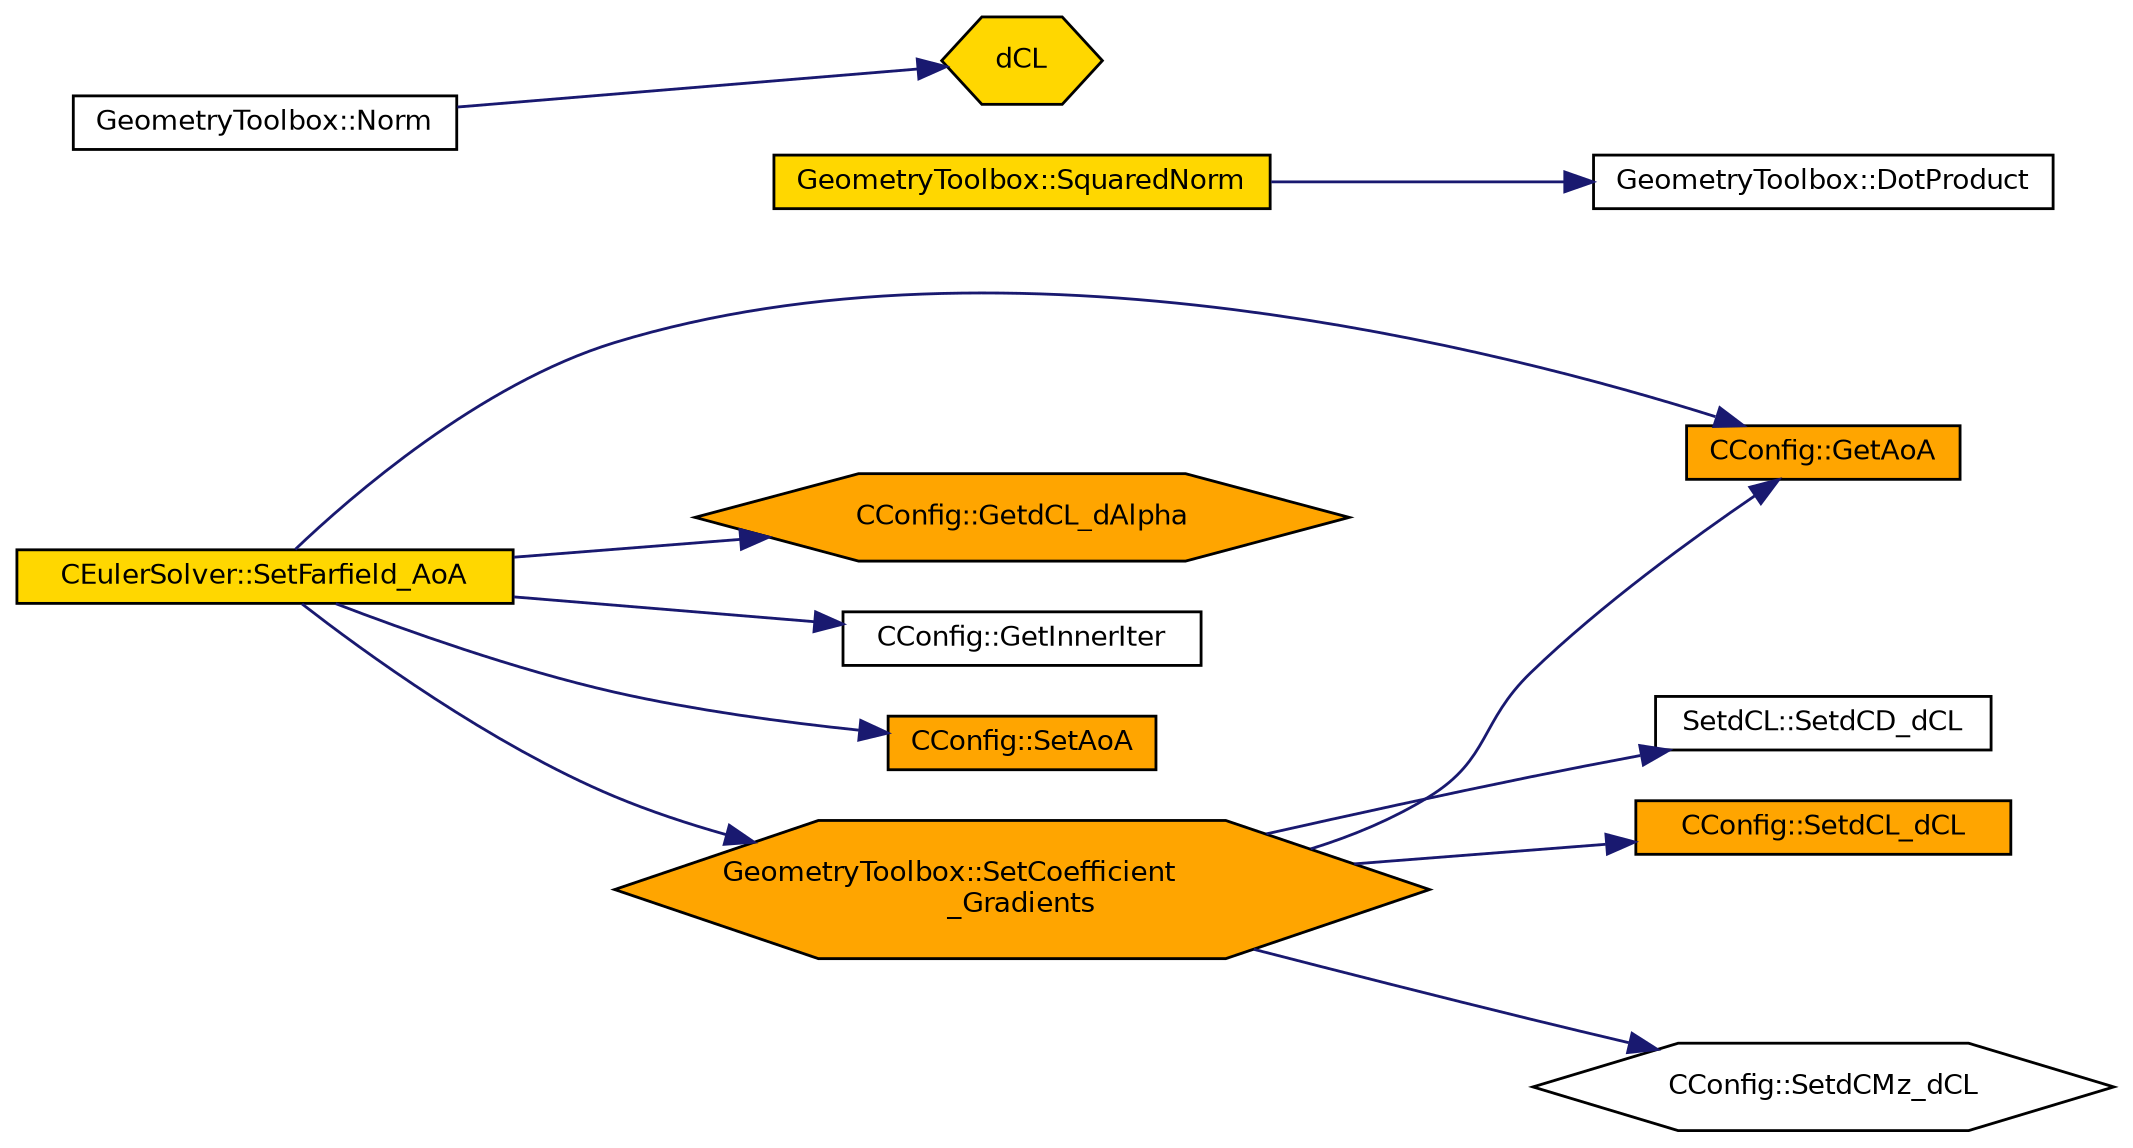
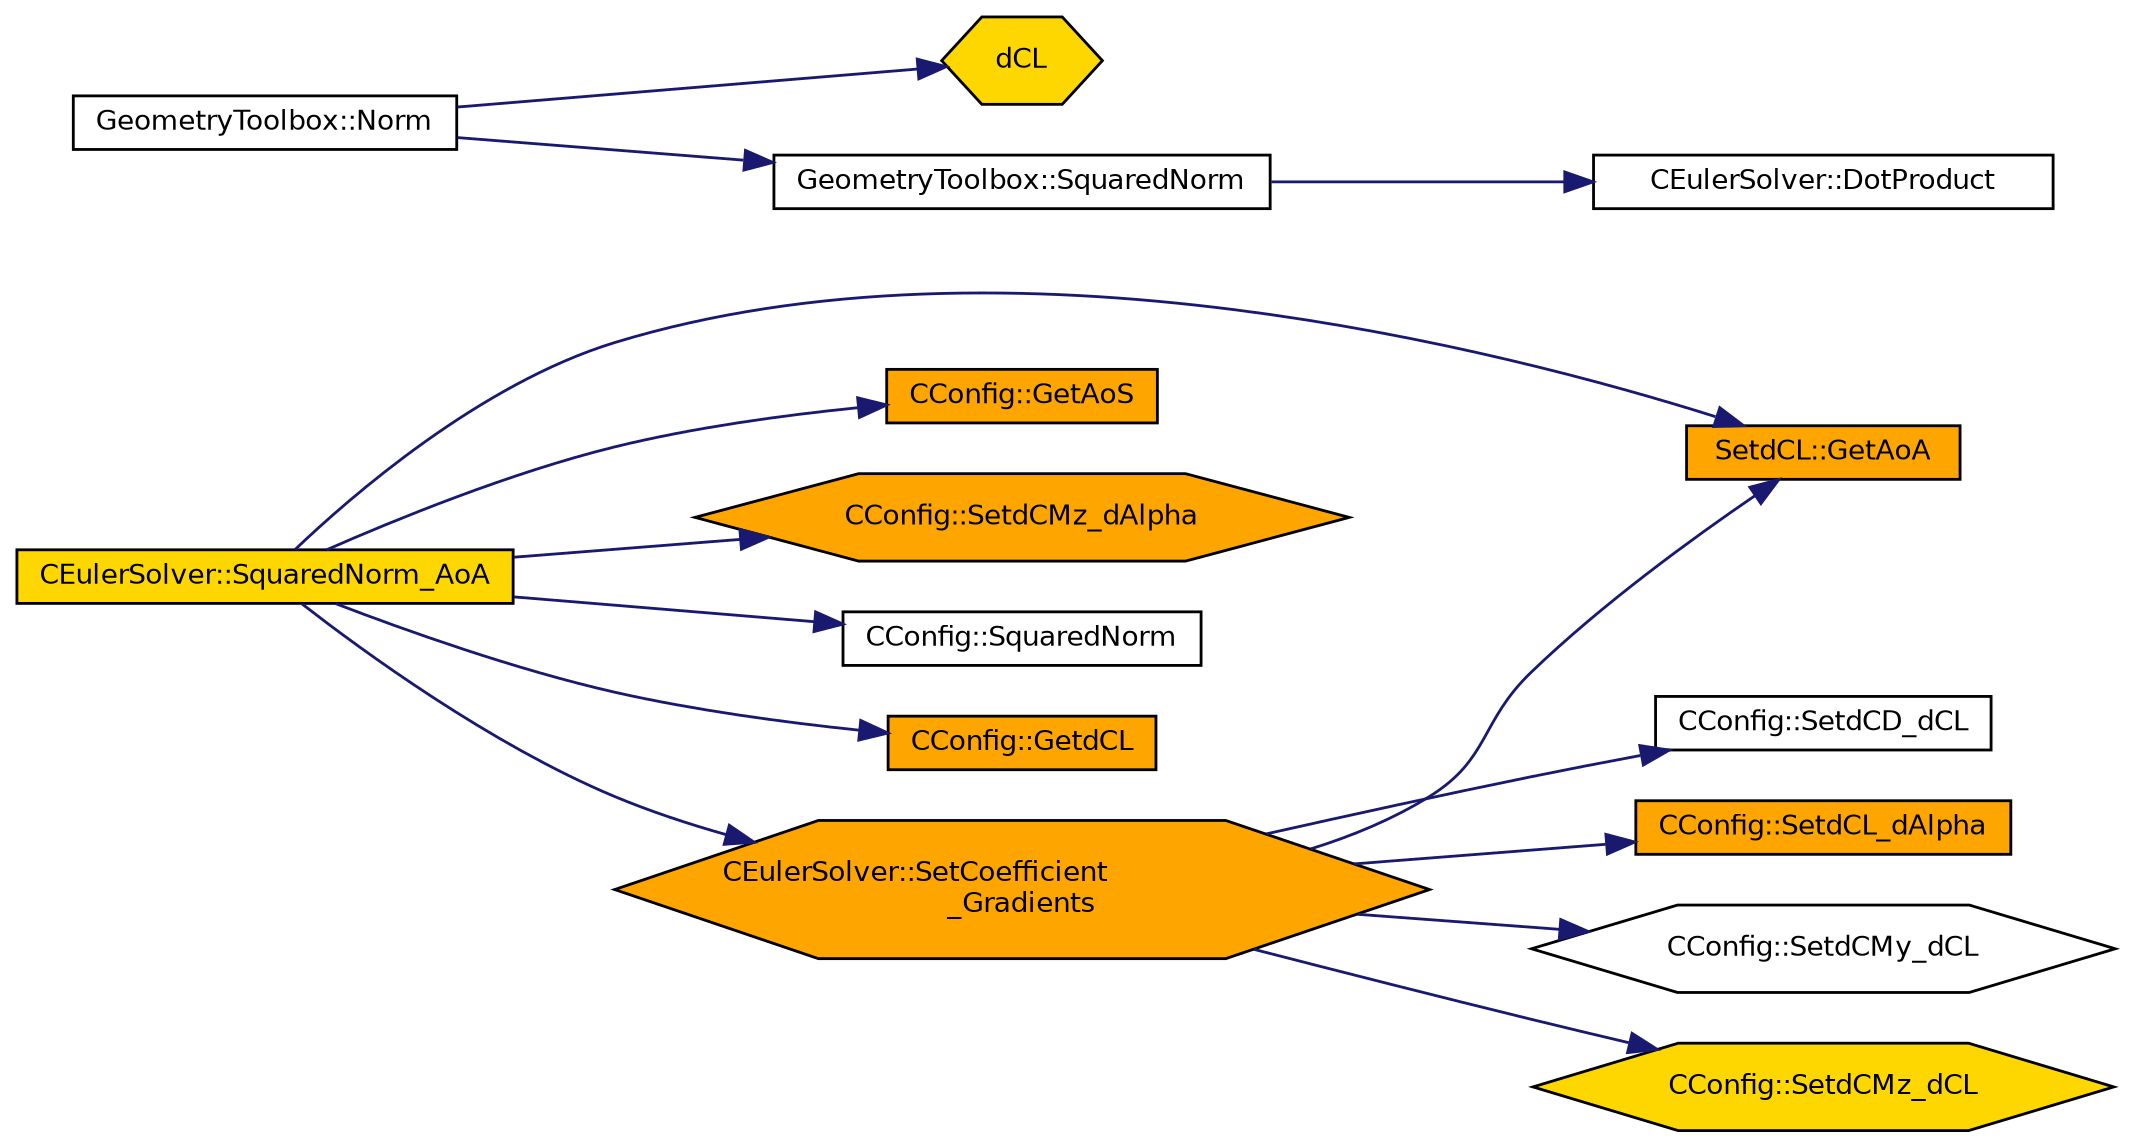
none -> (601, 149)
(1022, 182) -> (1022, 182)
(1823, 182) -> (1823, 182)
none -> (1022, 396)
(1823, 453) -> (1823, 453)
(1022, 517) -> (1022, 517)
(265, 577) -> (265, 577)
(1022, 639) -> (1022, 639)
(1823, 723) -> (1823, 723)
(1022, 743) -> (1022, 743)
(1823, 828) -> (1823, 828)
(1022, 890) -> (1022, 890)
none -> (1823, 949)
(1823, 1087) -> (1823, 1087)
